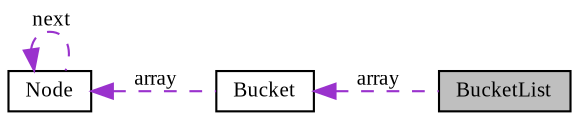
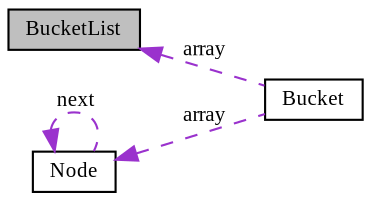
(387, 91) -> (213, 70)
